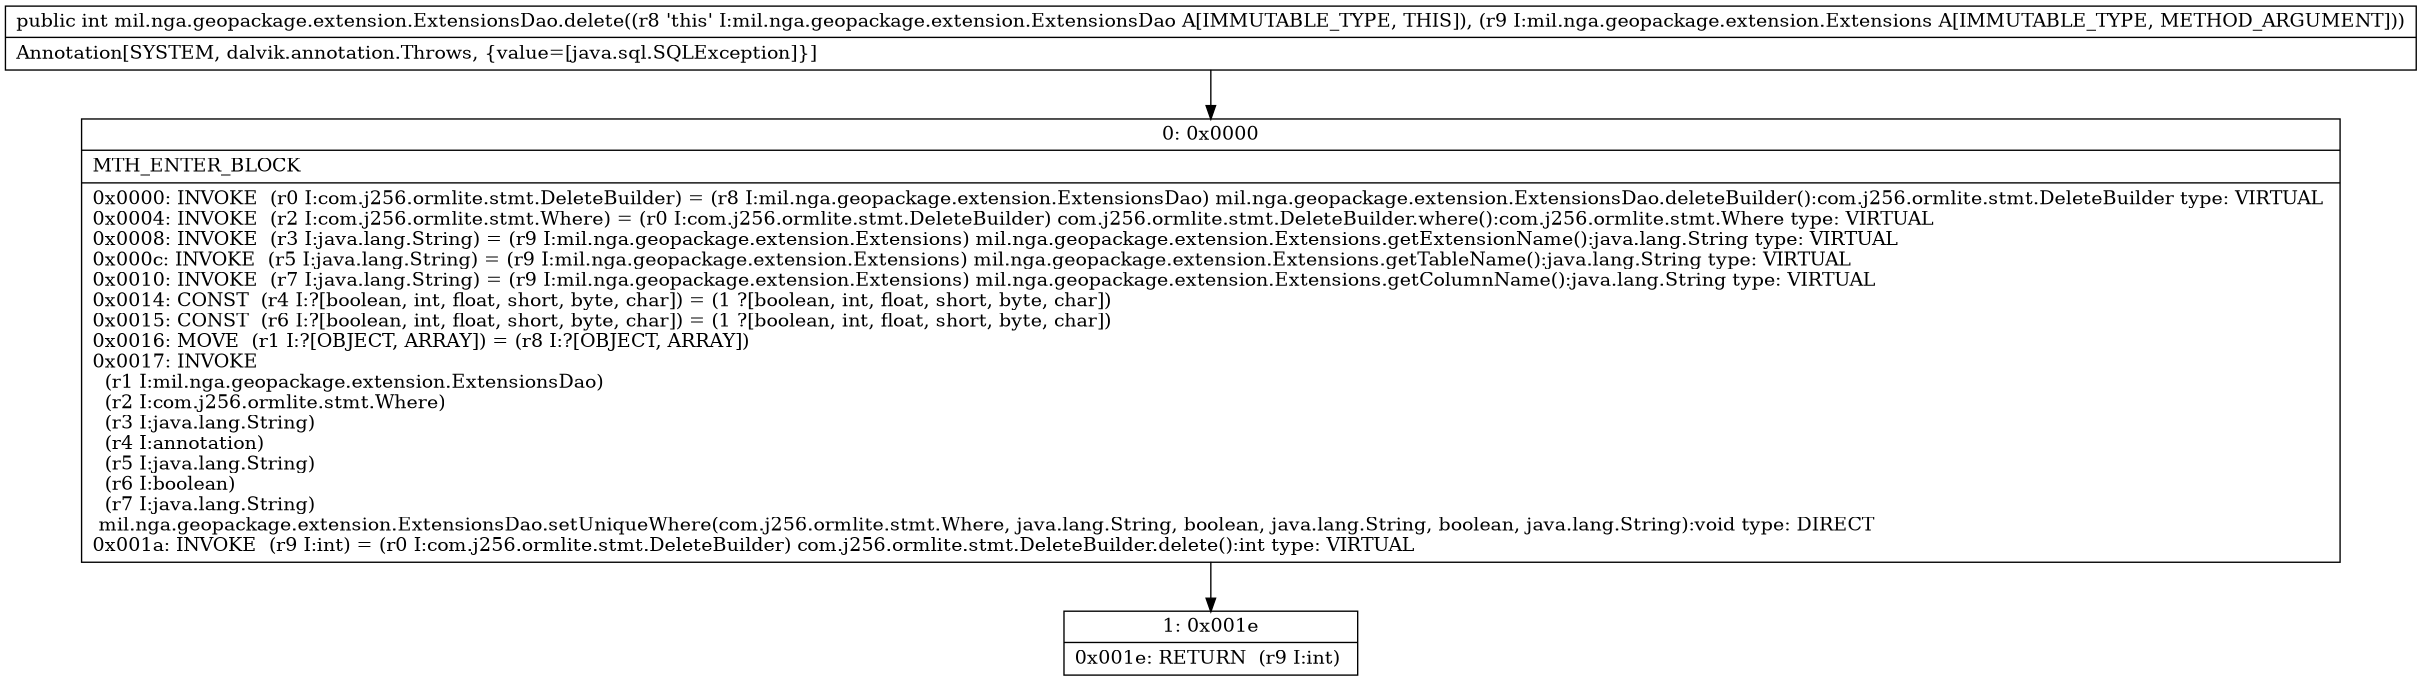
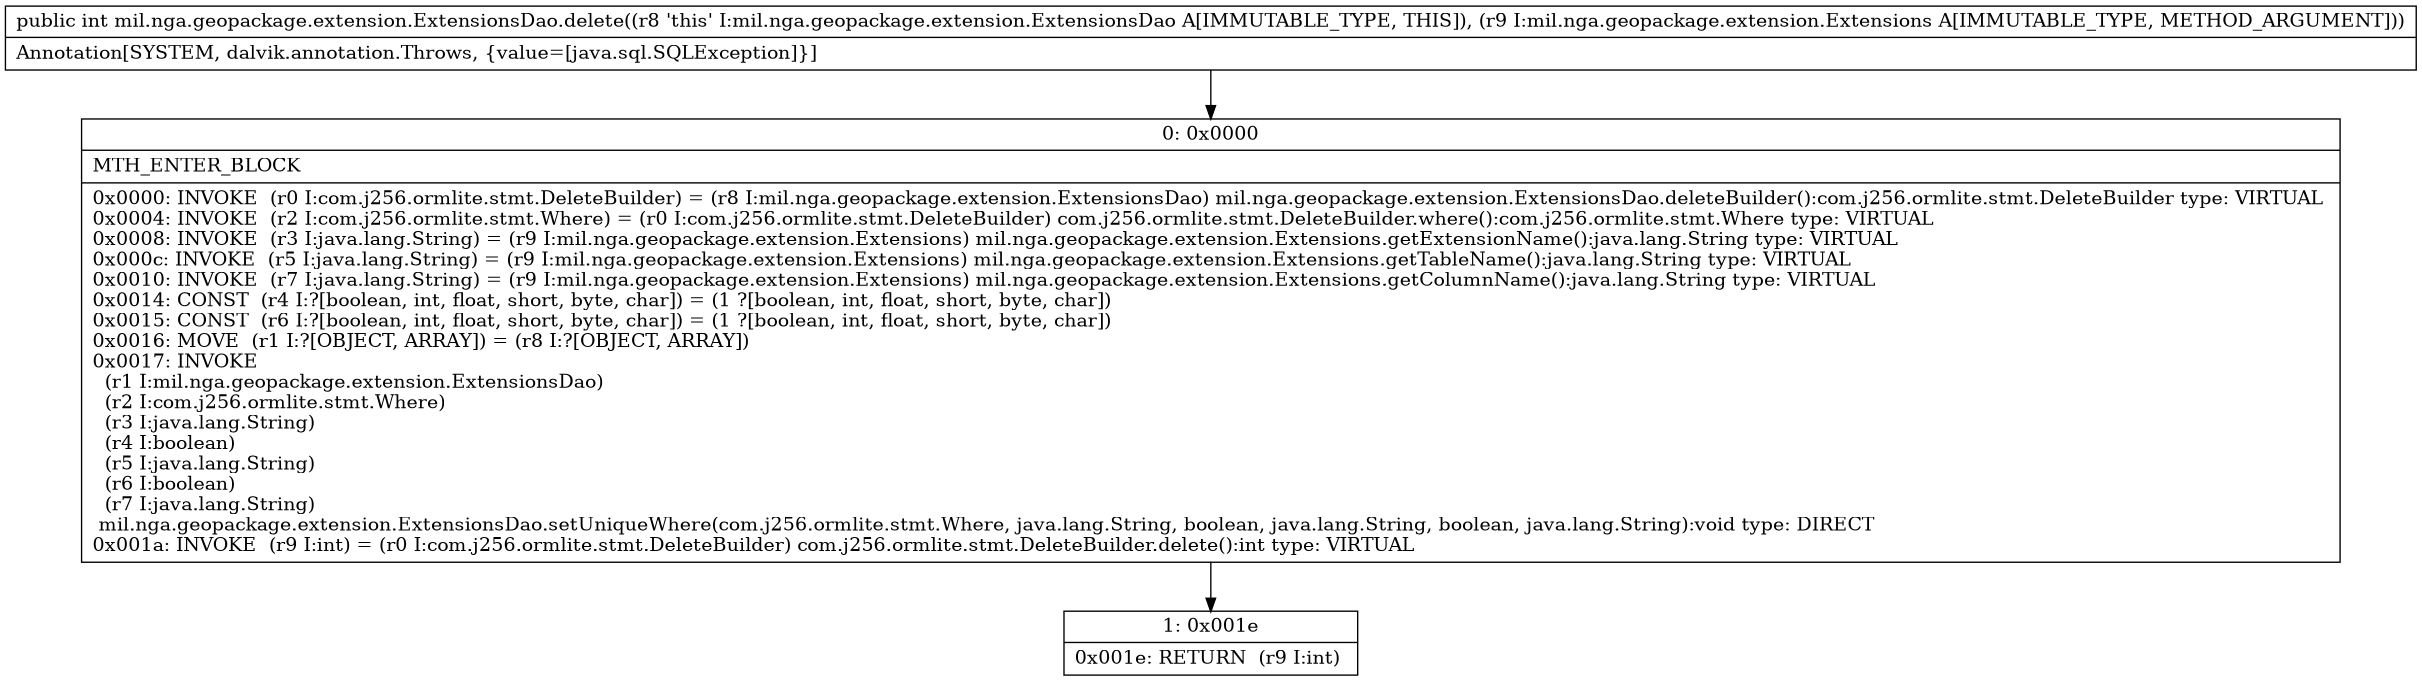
(179, 443) -> (165, 443)
